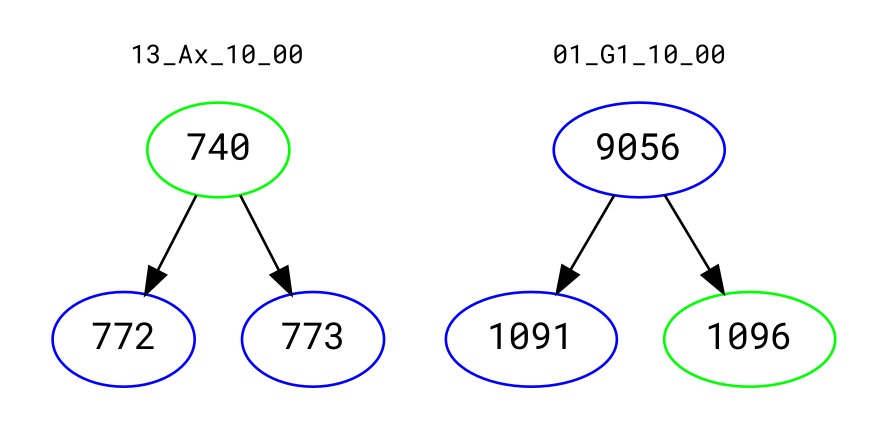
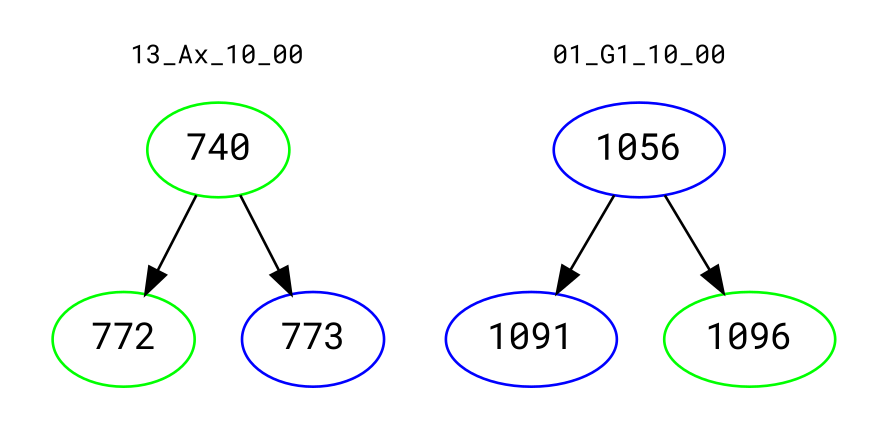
(639, 150) -> (639, 150)
(124, 339) -> (124, 339)
